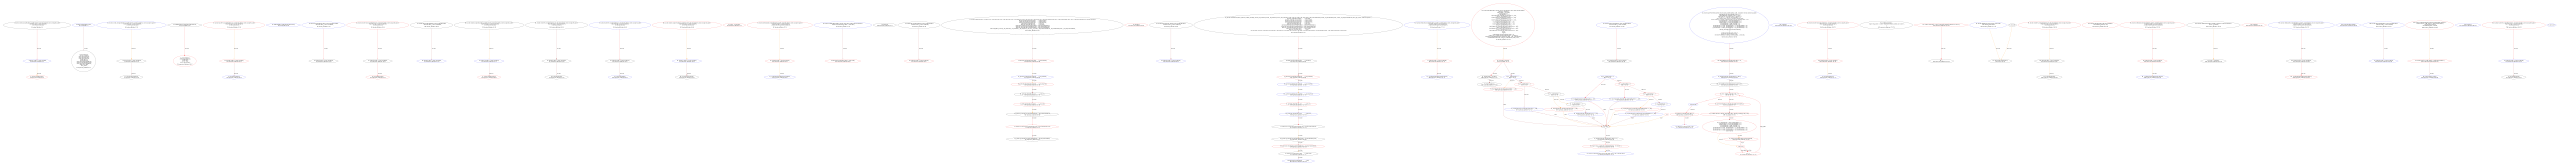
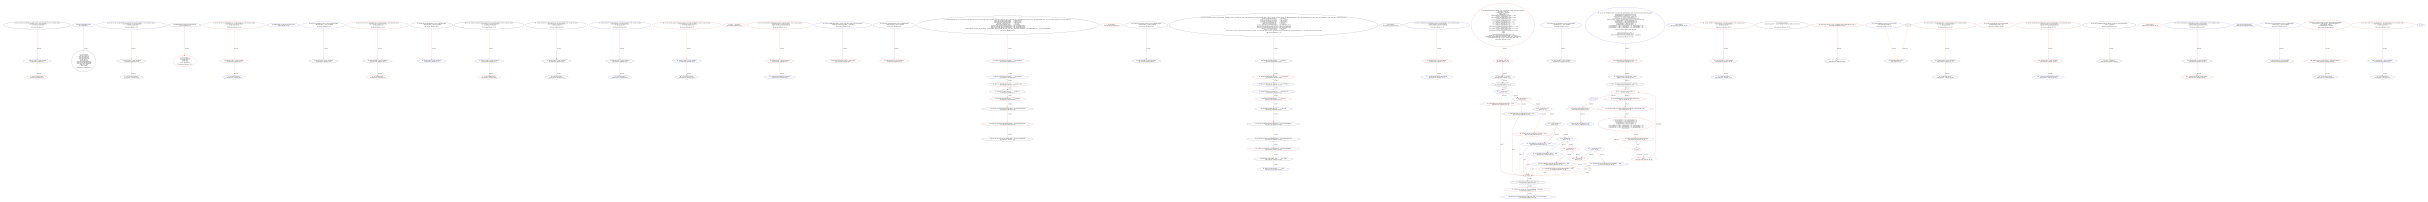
(885, 25) -> none
none -> (1391, 25)
(2468, 25) -> none
(1508, 69) -> (1503, 88)
(1655, 99) -> (1587, 154)
none -> (1560, 132)
